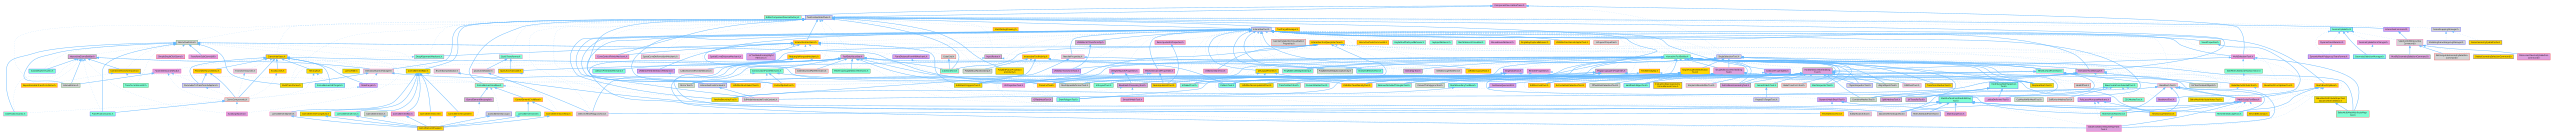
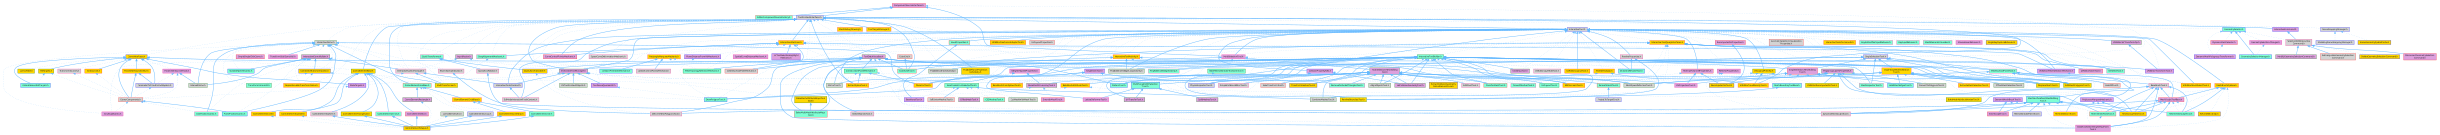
(585, 20) -> (575, 21)
(931, 54) -> (1556, 48)
(1616, 75) -> (2060, 78)
(1548, 76) -> (1445, 78)
(2330, 100) -> (811, 100)
